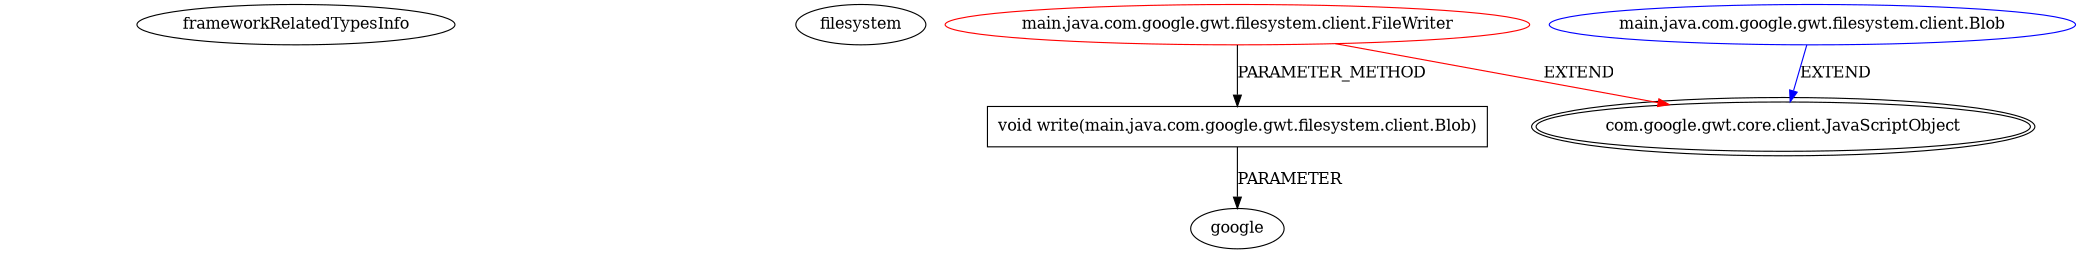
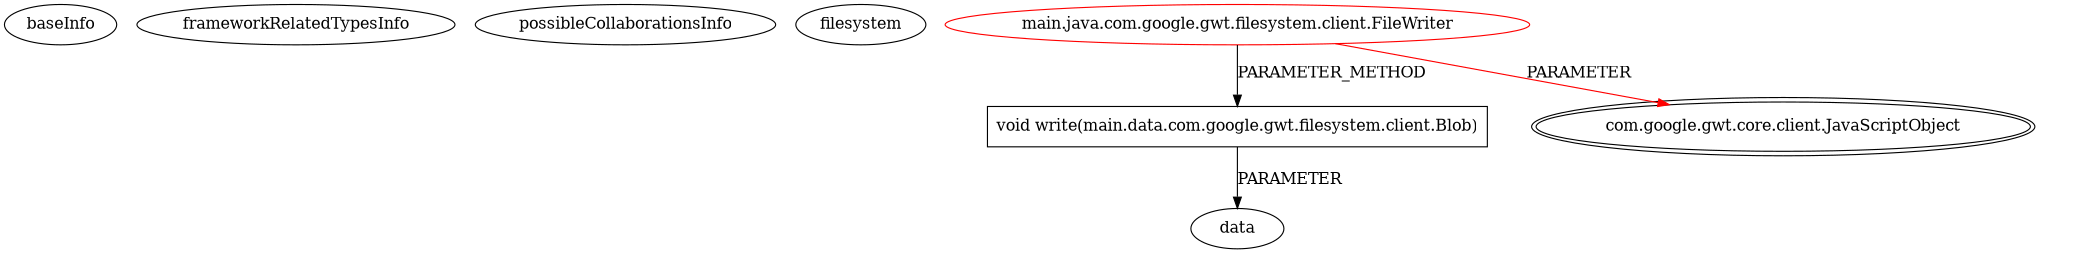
none -> (61, 25)
none -> (625, 25)
(1812, 25) -> none
(1579, 73) -> (1579, 73)
(1237, 127) -> (1237, 127)
(1237, 229) -> (1237, 229)
